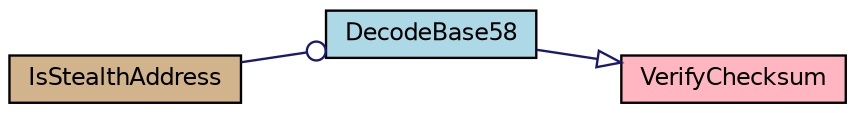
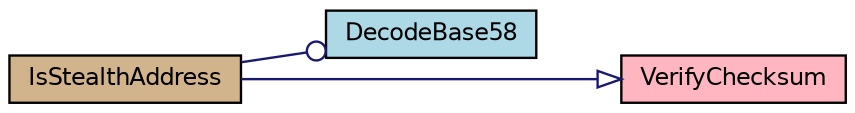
(567, 54) -> (419, 79)
